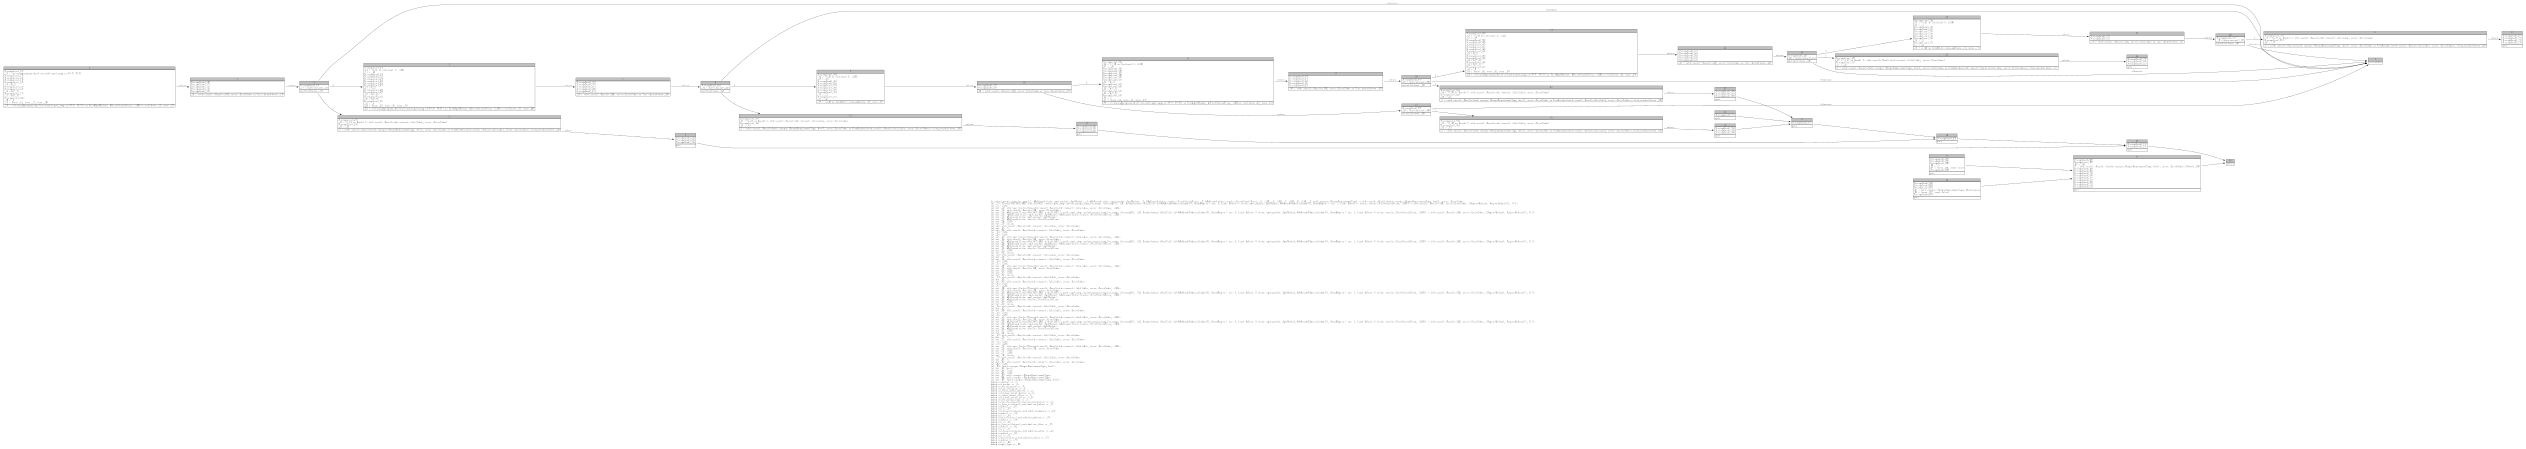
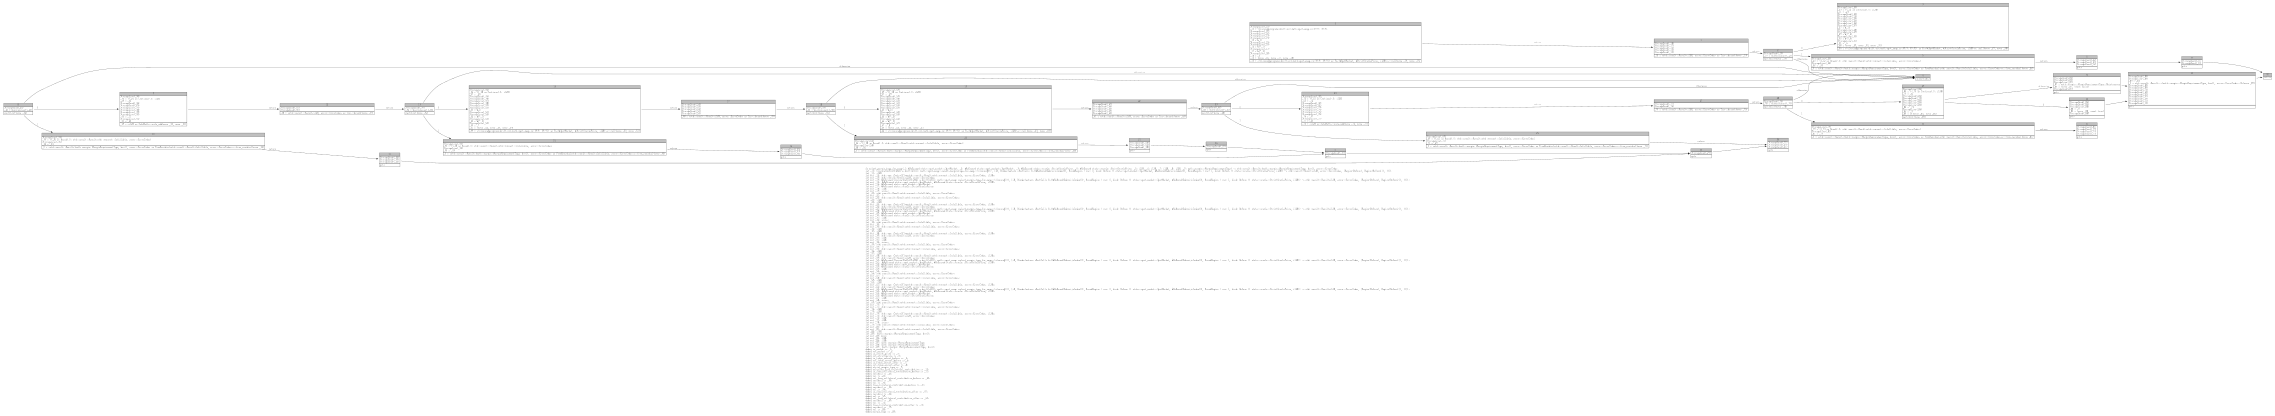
(1086, 85) -> (451, 109)
(623, 87) -> none
none -> (1923, 102)
(1763, 105) -> (1177, 146)
(2041, 142) -> (1739, 149)
